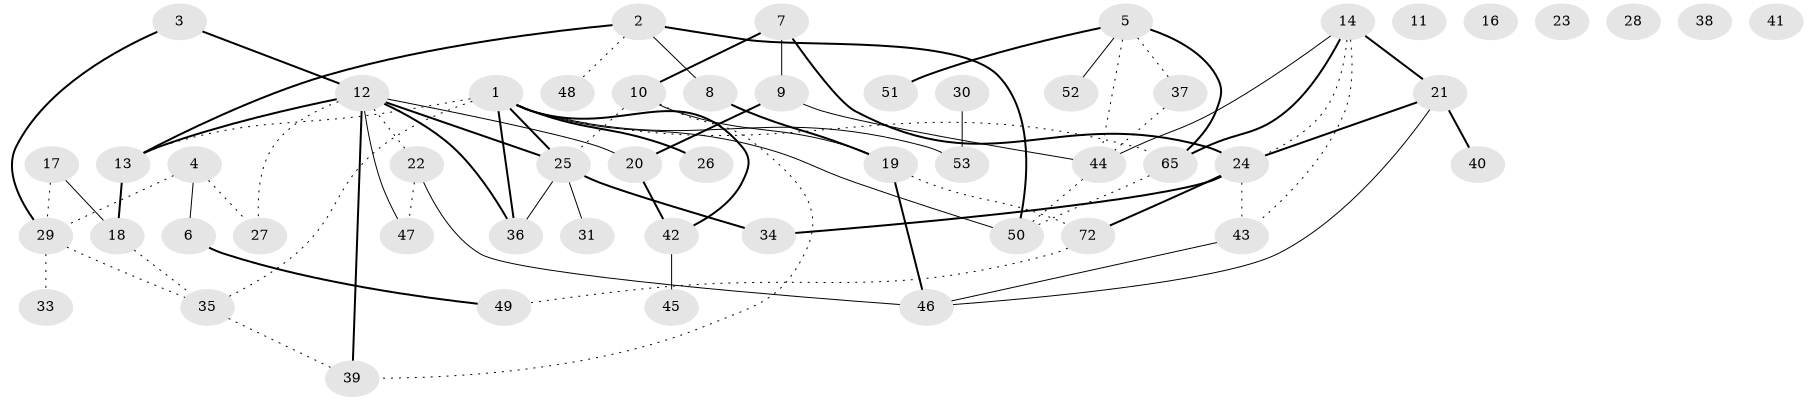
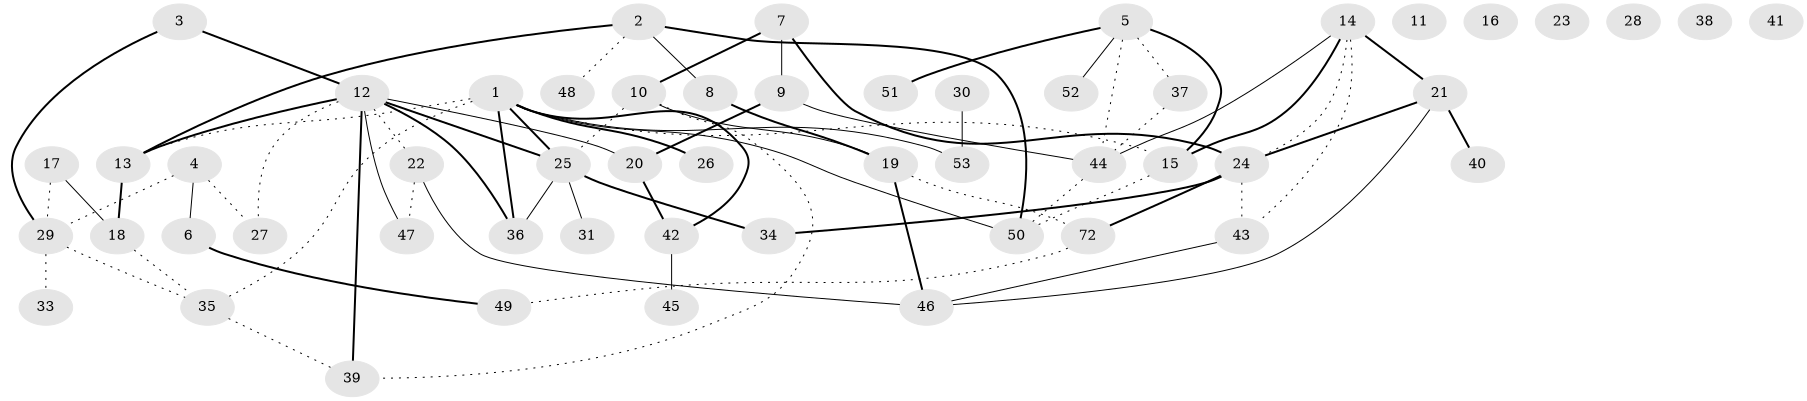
(1170, 165) -> (1170, 165)
